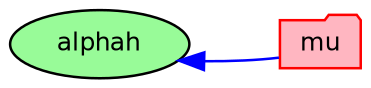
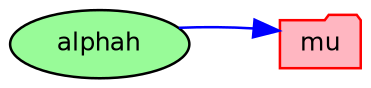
(242, 61) -> (216, 27)
